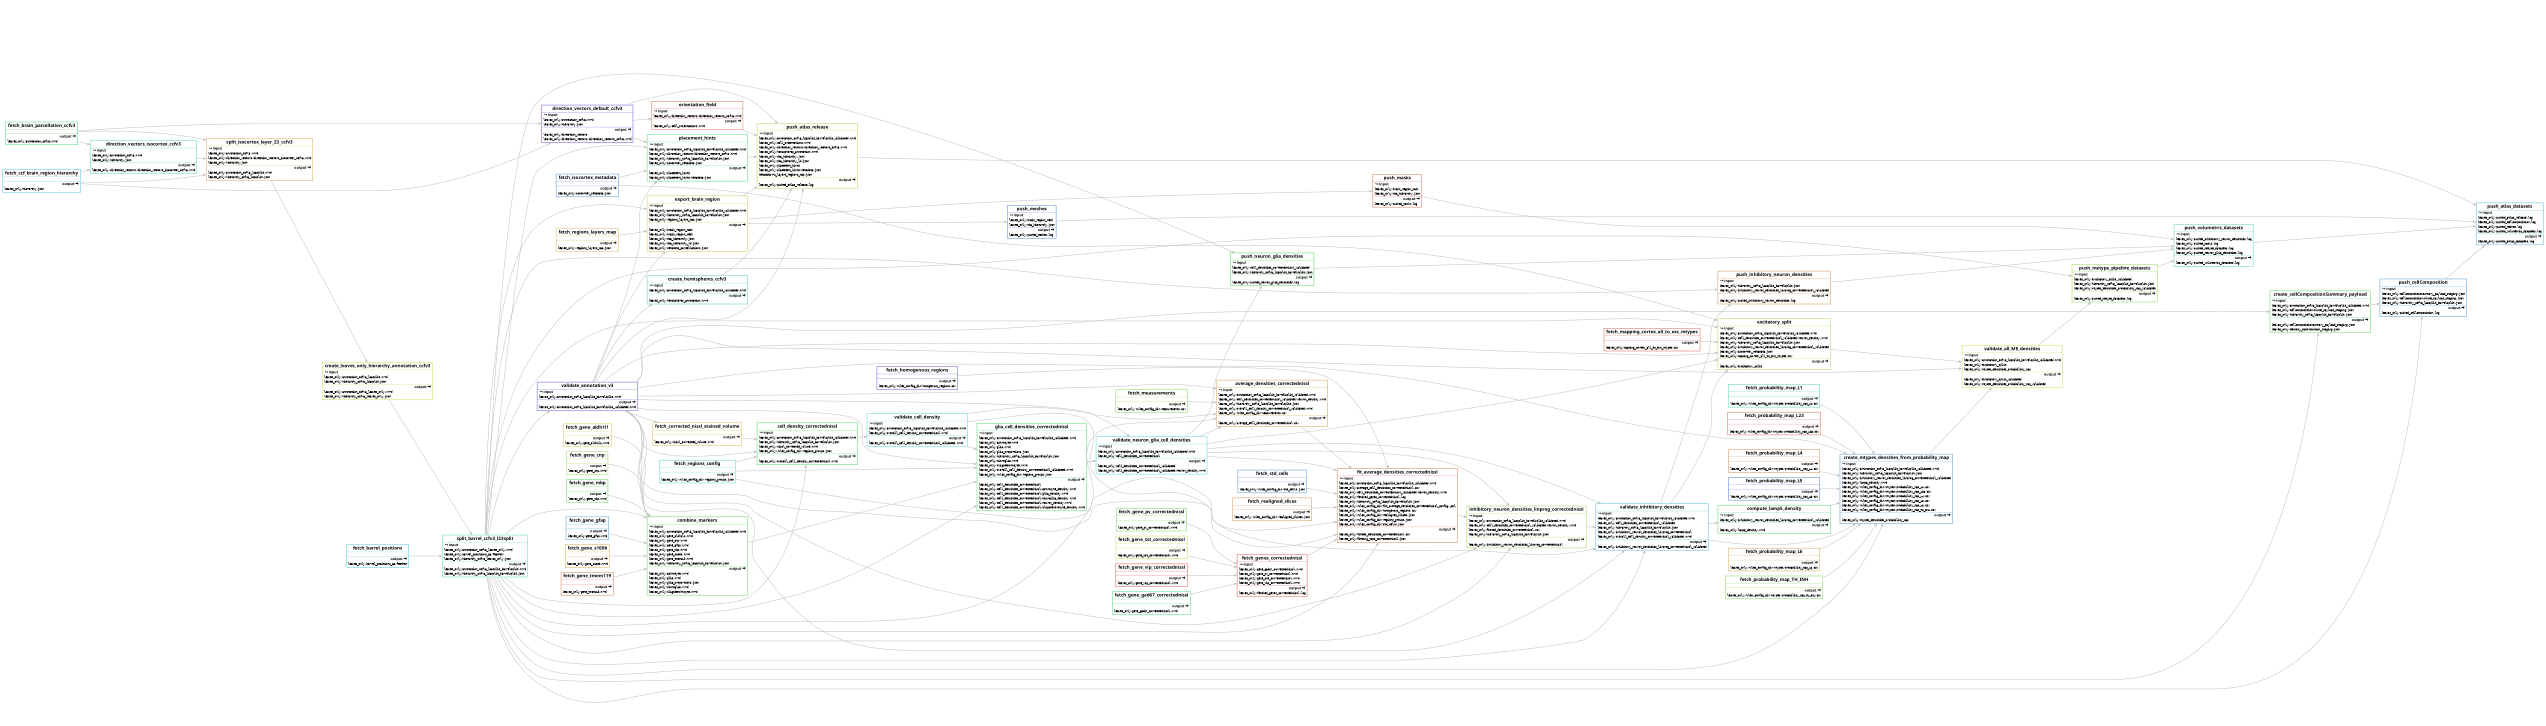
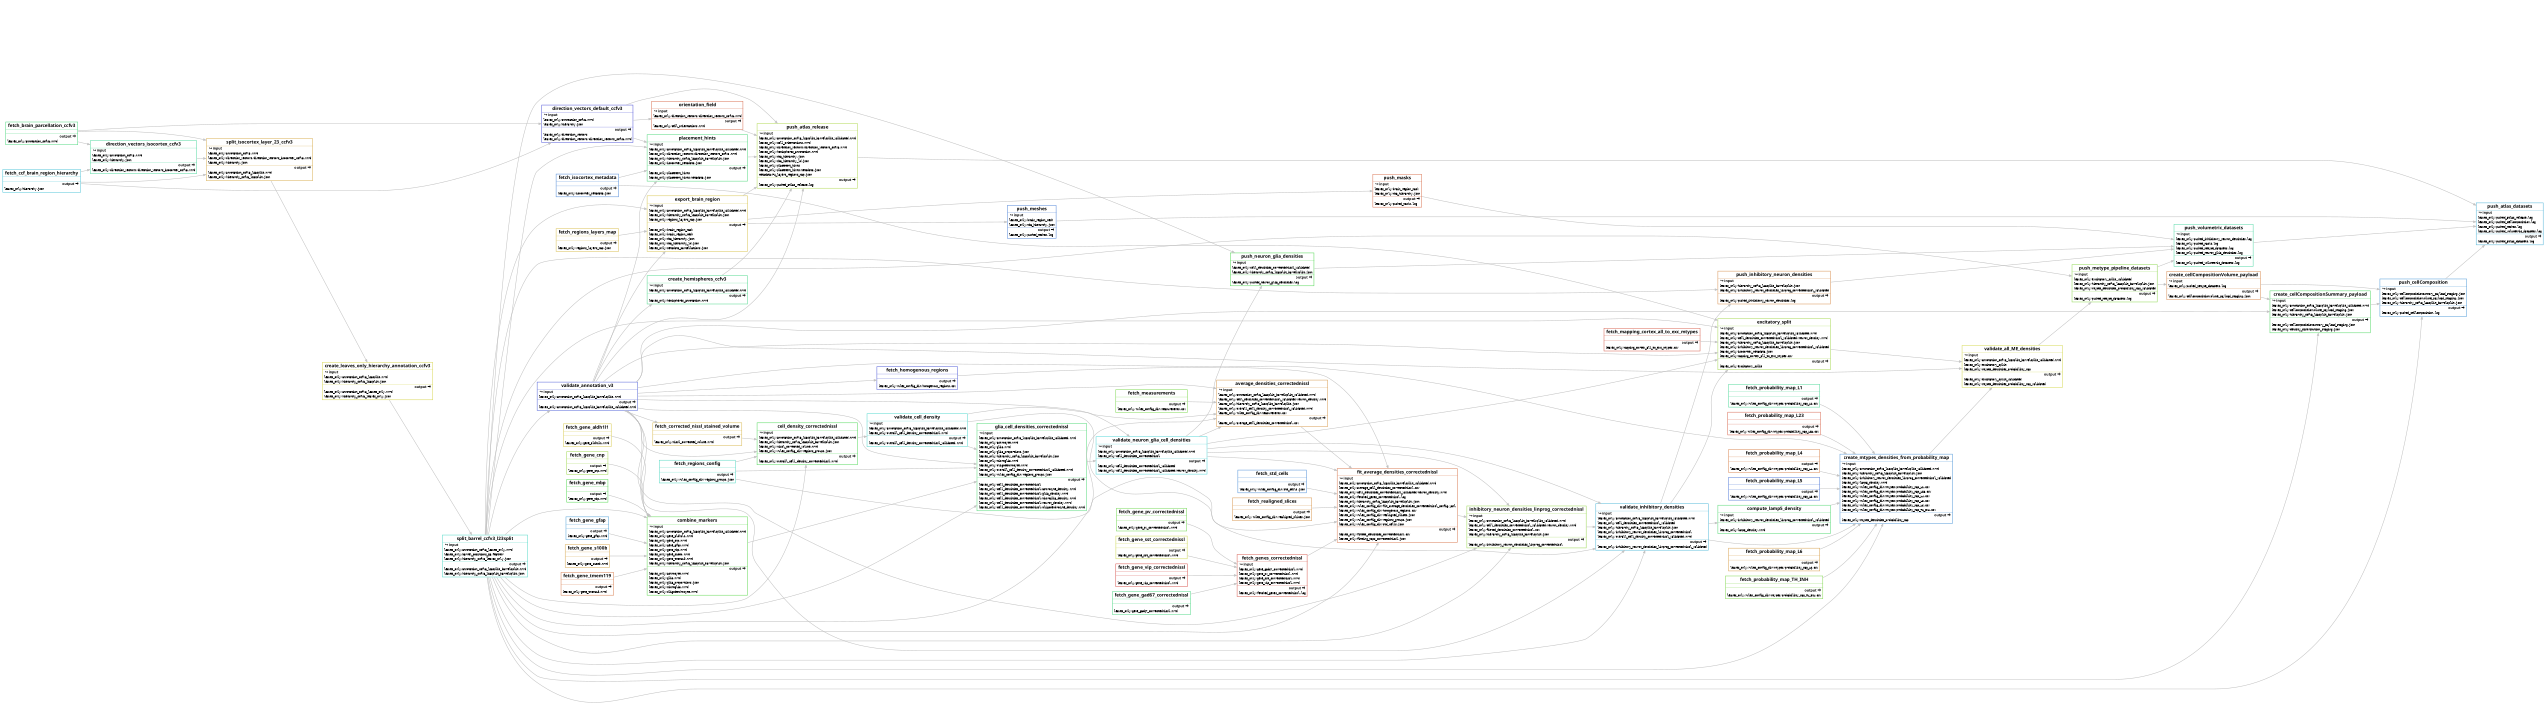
none -> (2214, 286)
(965, 520) -> (756, 387)
(378, 556) -> none
